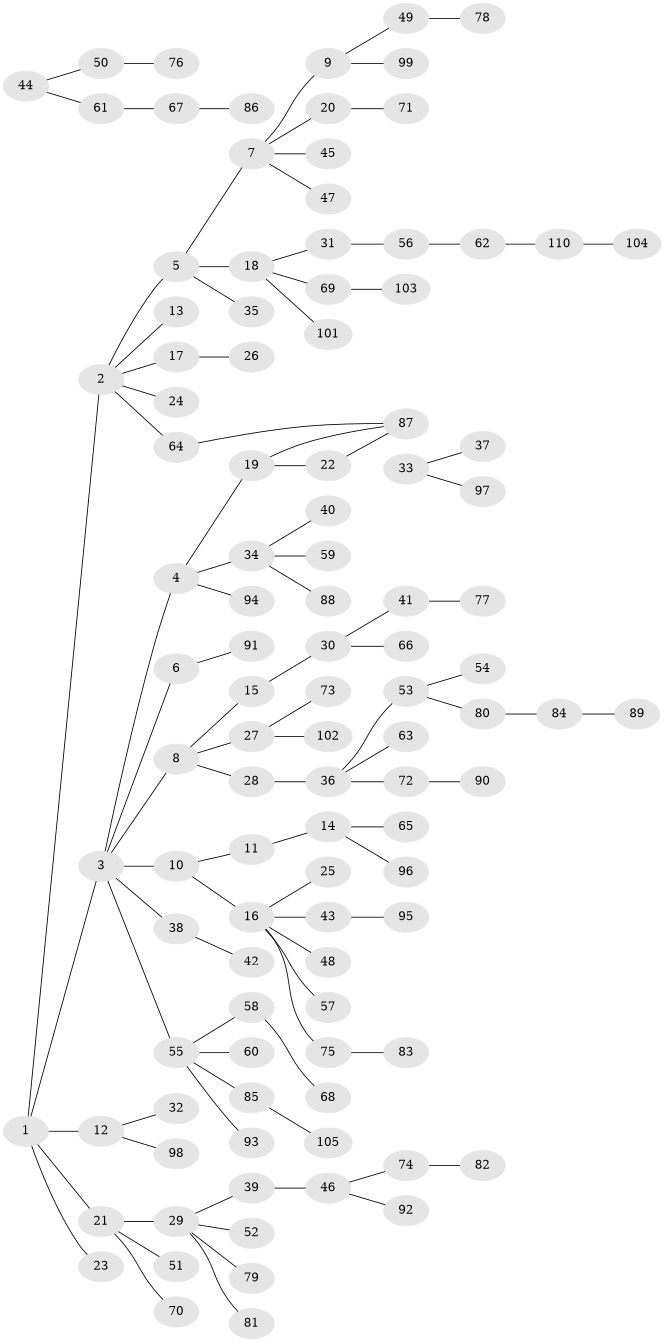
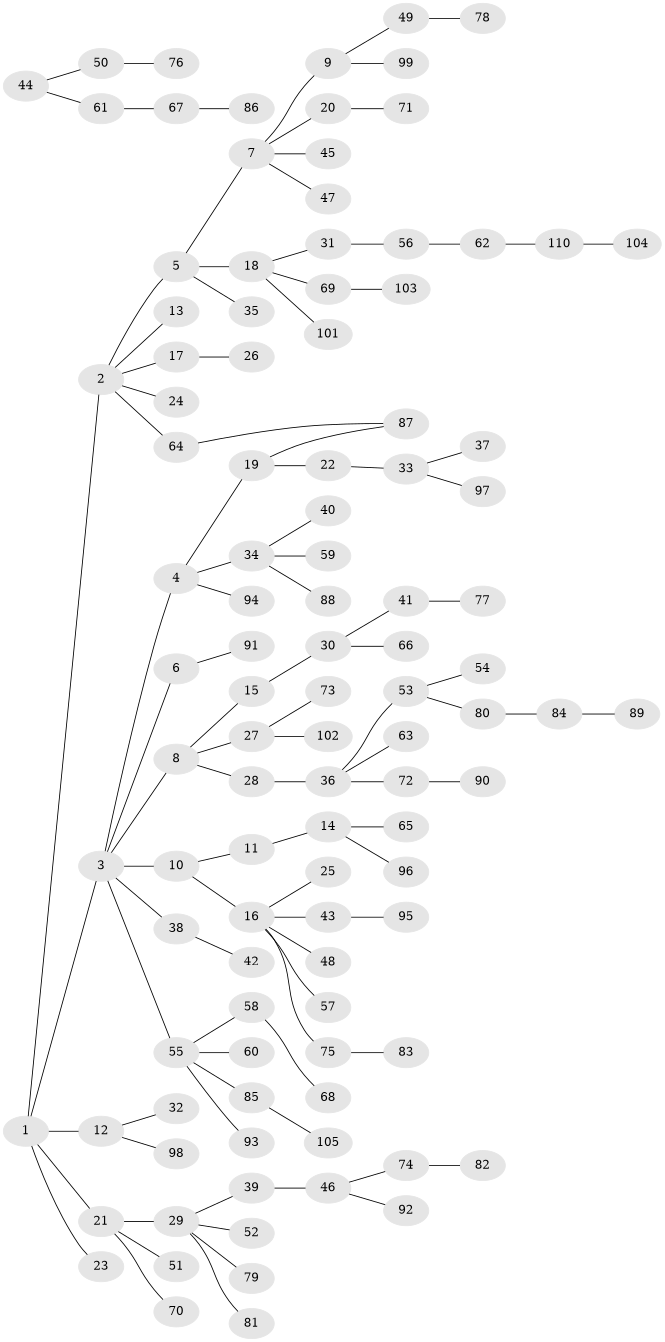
(367, 445) -> (367, 467)
